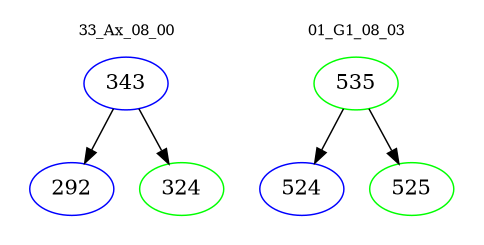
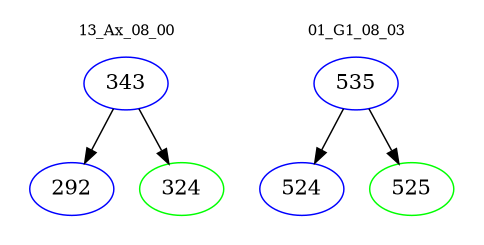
(127, 32) -> (127, 32)
(356, 84) -> (356, 84)
